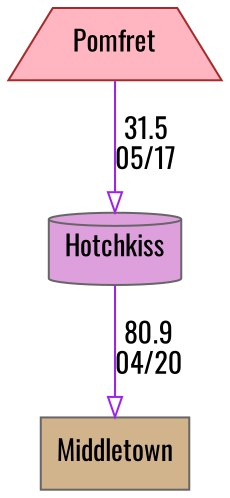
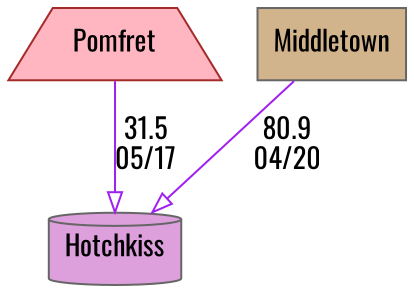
(115, 341) -> (231, 140)
